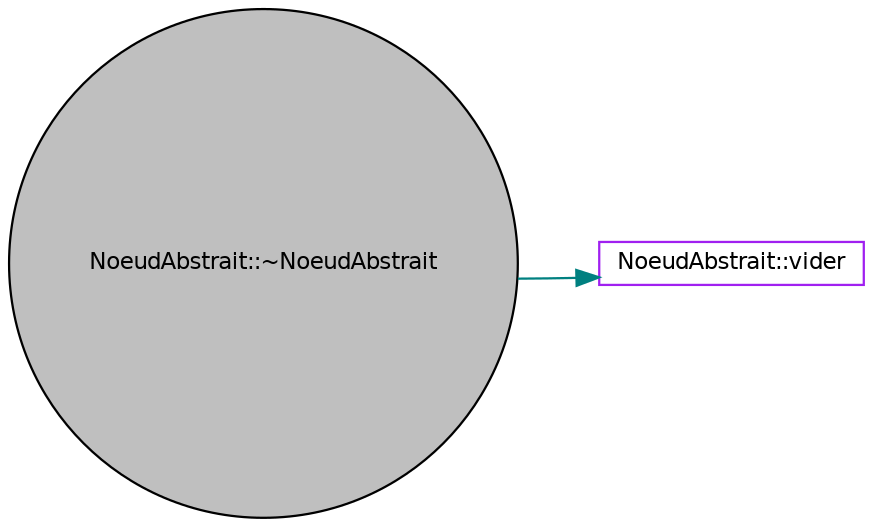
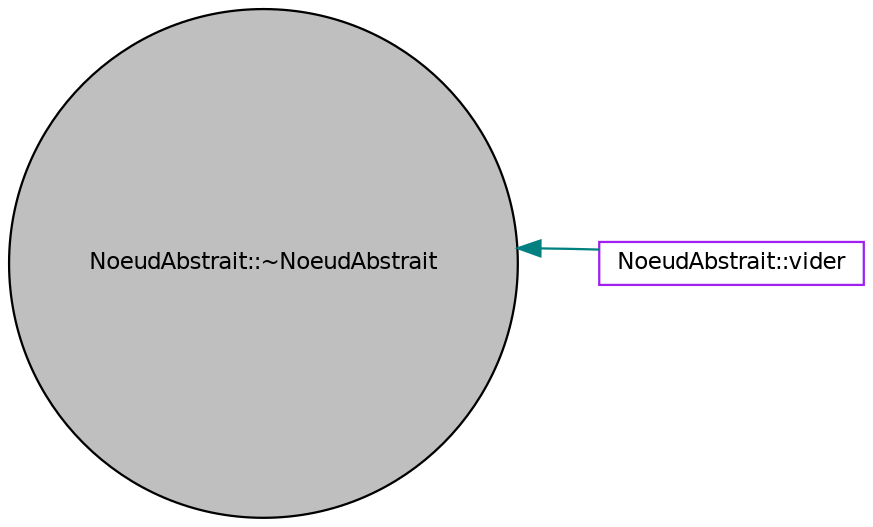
(547, 278) -> (570, 249)
